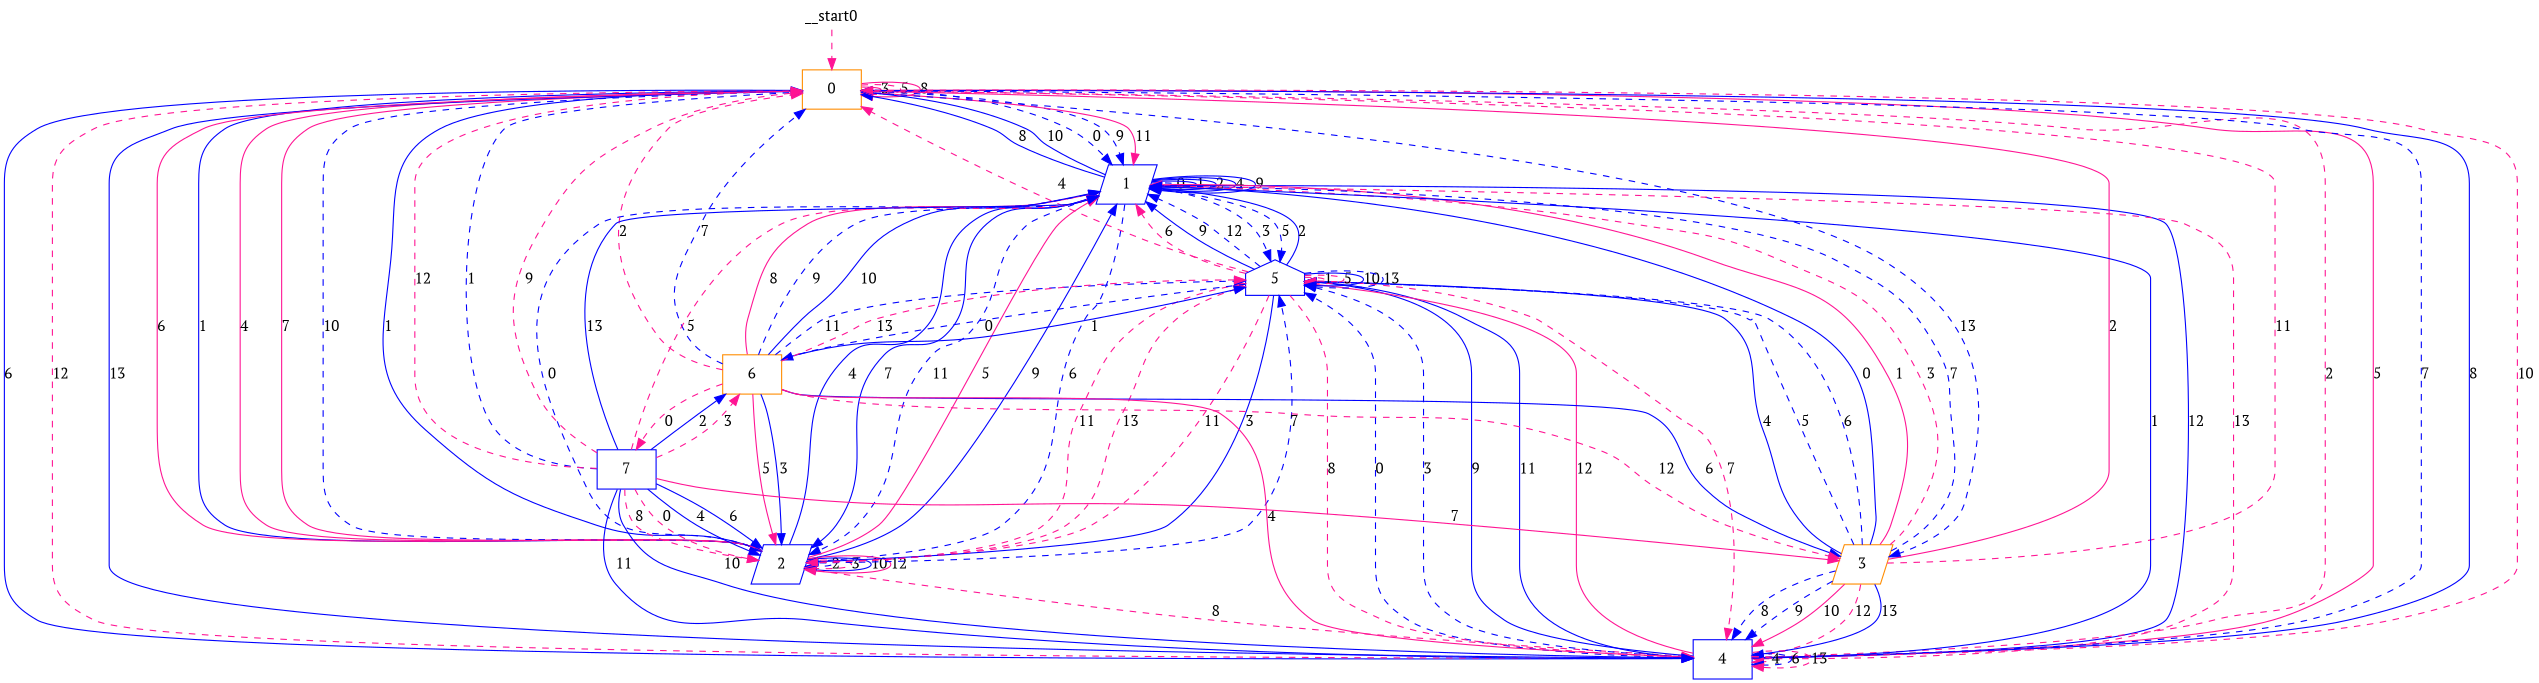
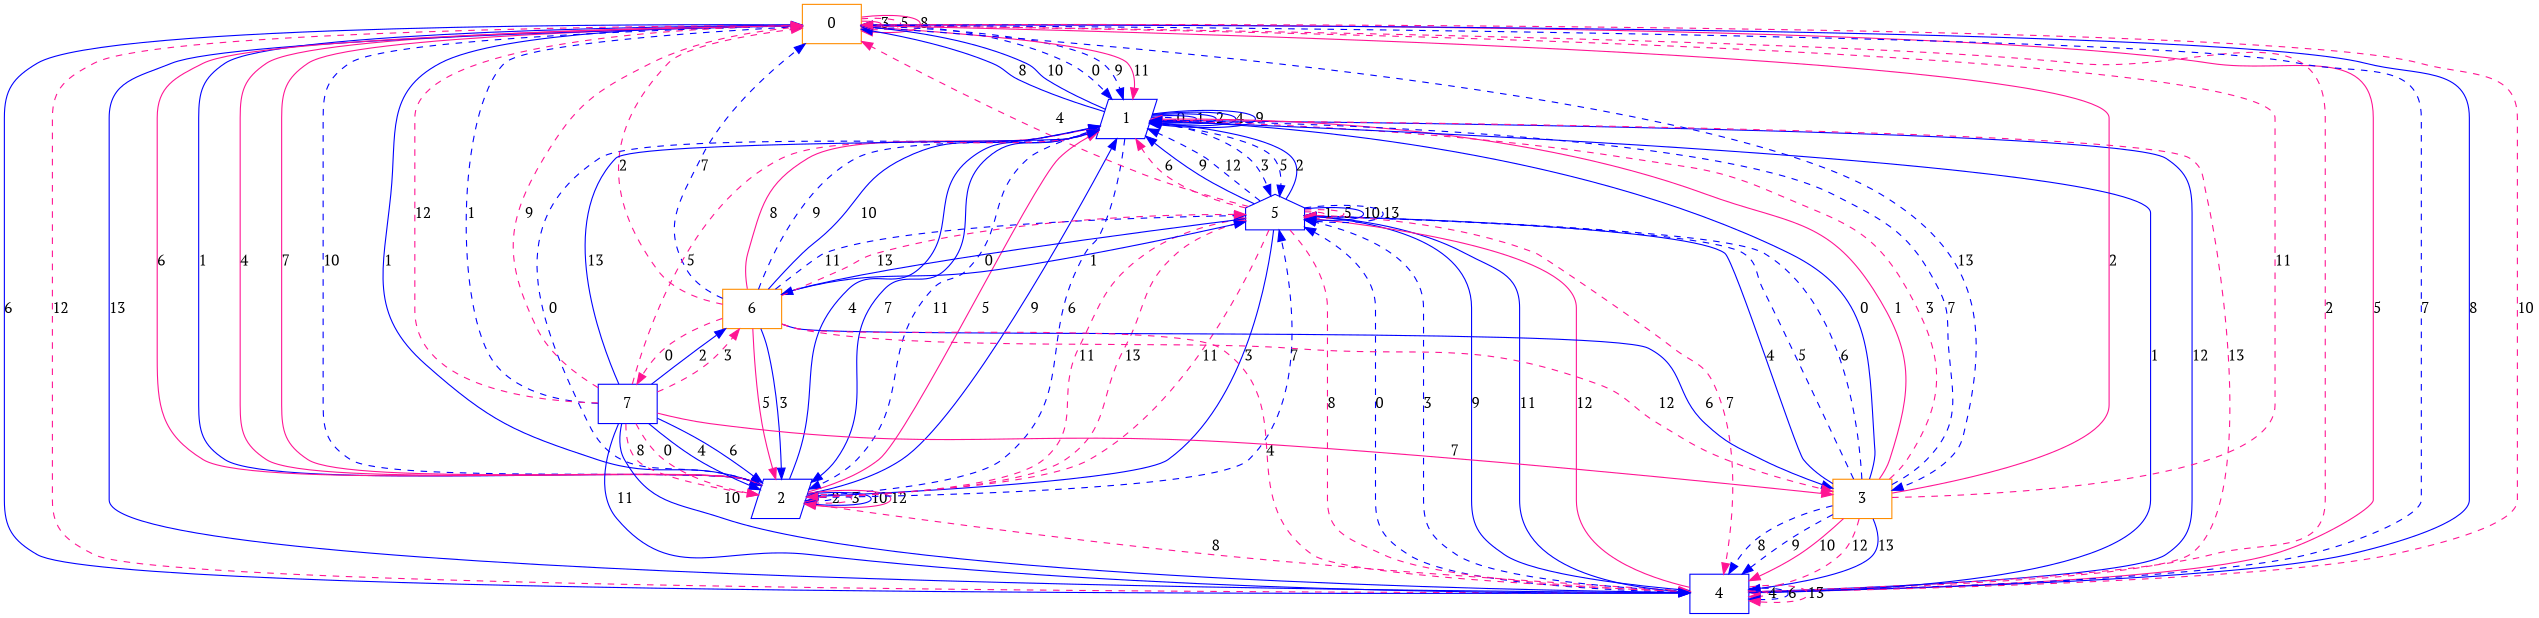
(832, 17) -> none
(1018, 315) -> (1018, 249)
(1263, 483) -> (1263, 416)
(1862, 564) -> (1862, 499)
